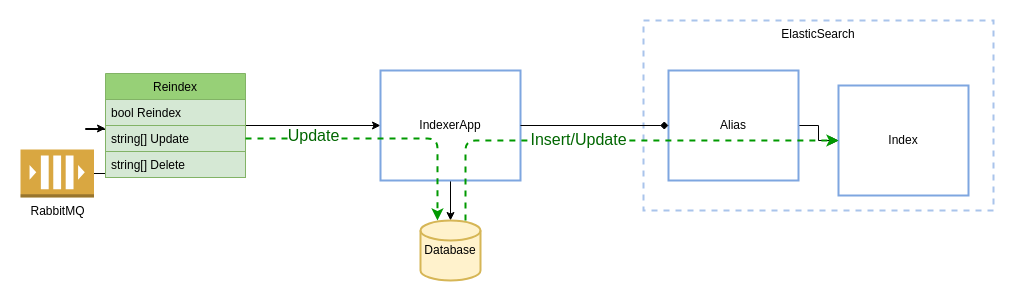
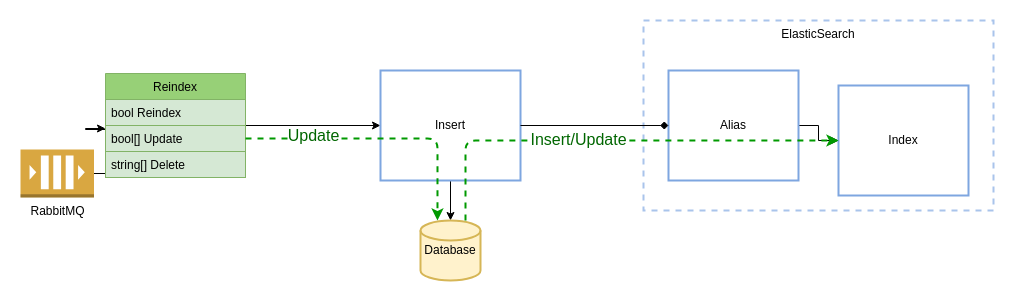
(451, 126) -> (451, 126)
(158, 139) -> (152, 139)
